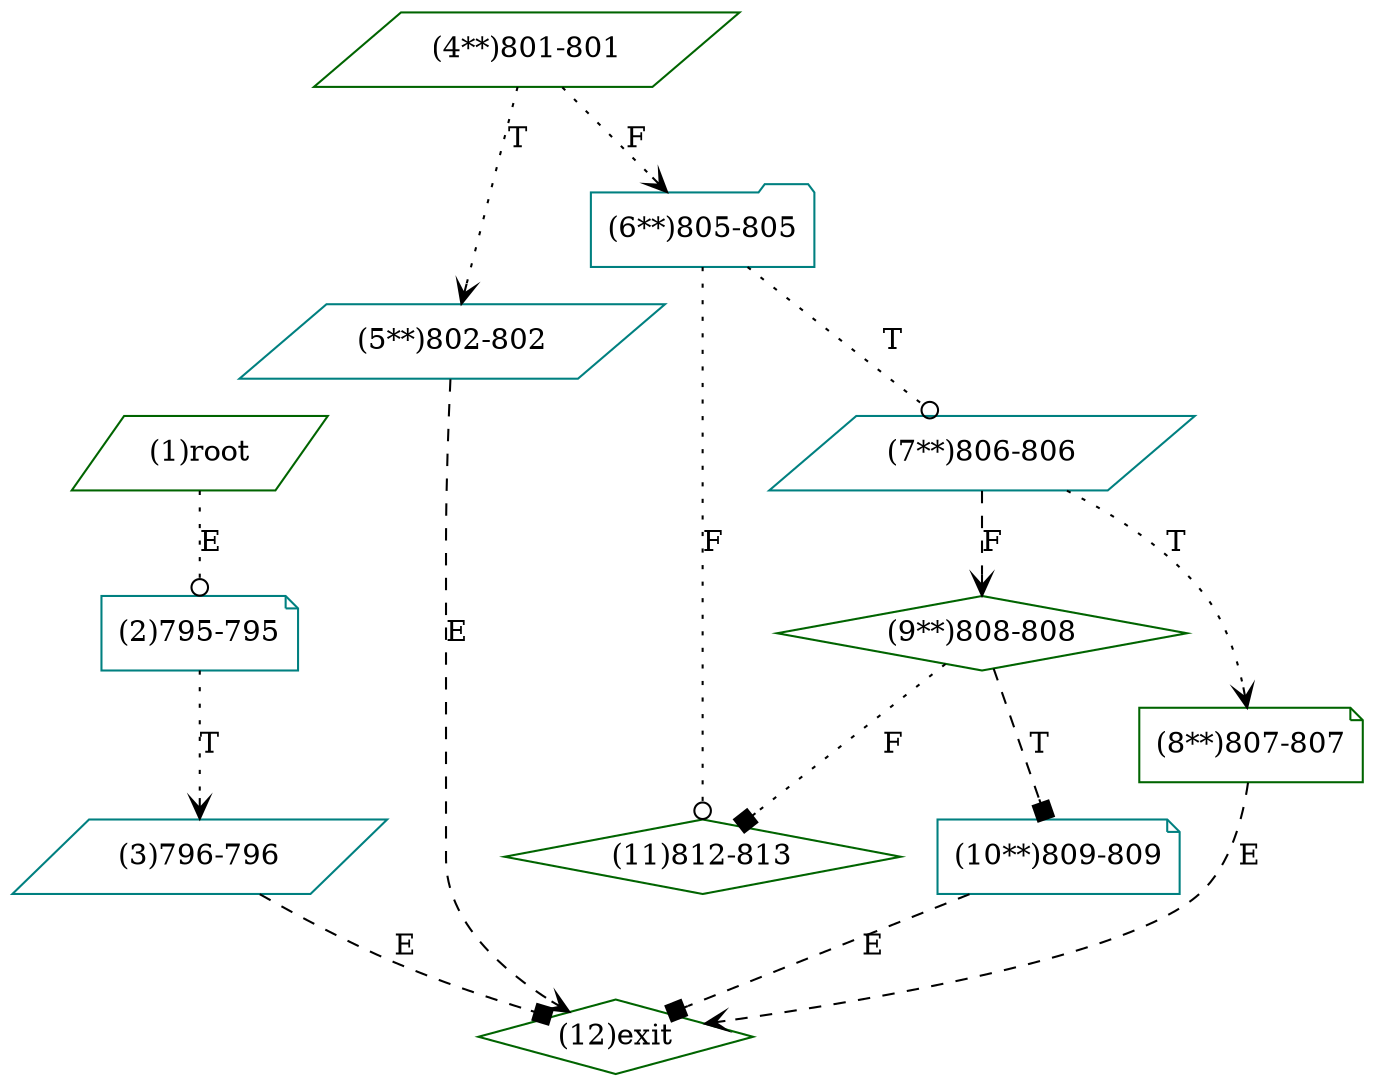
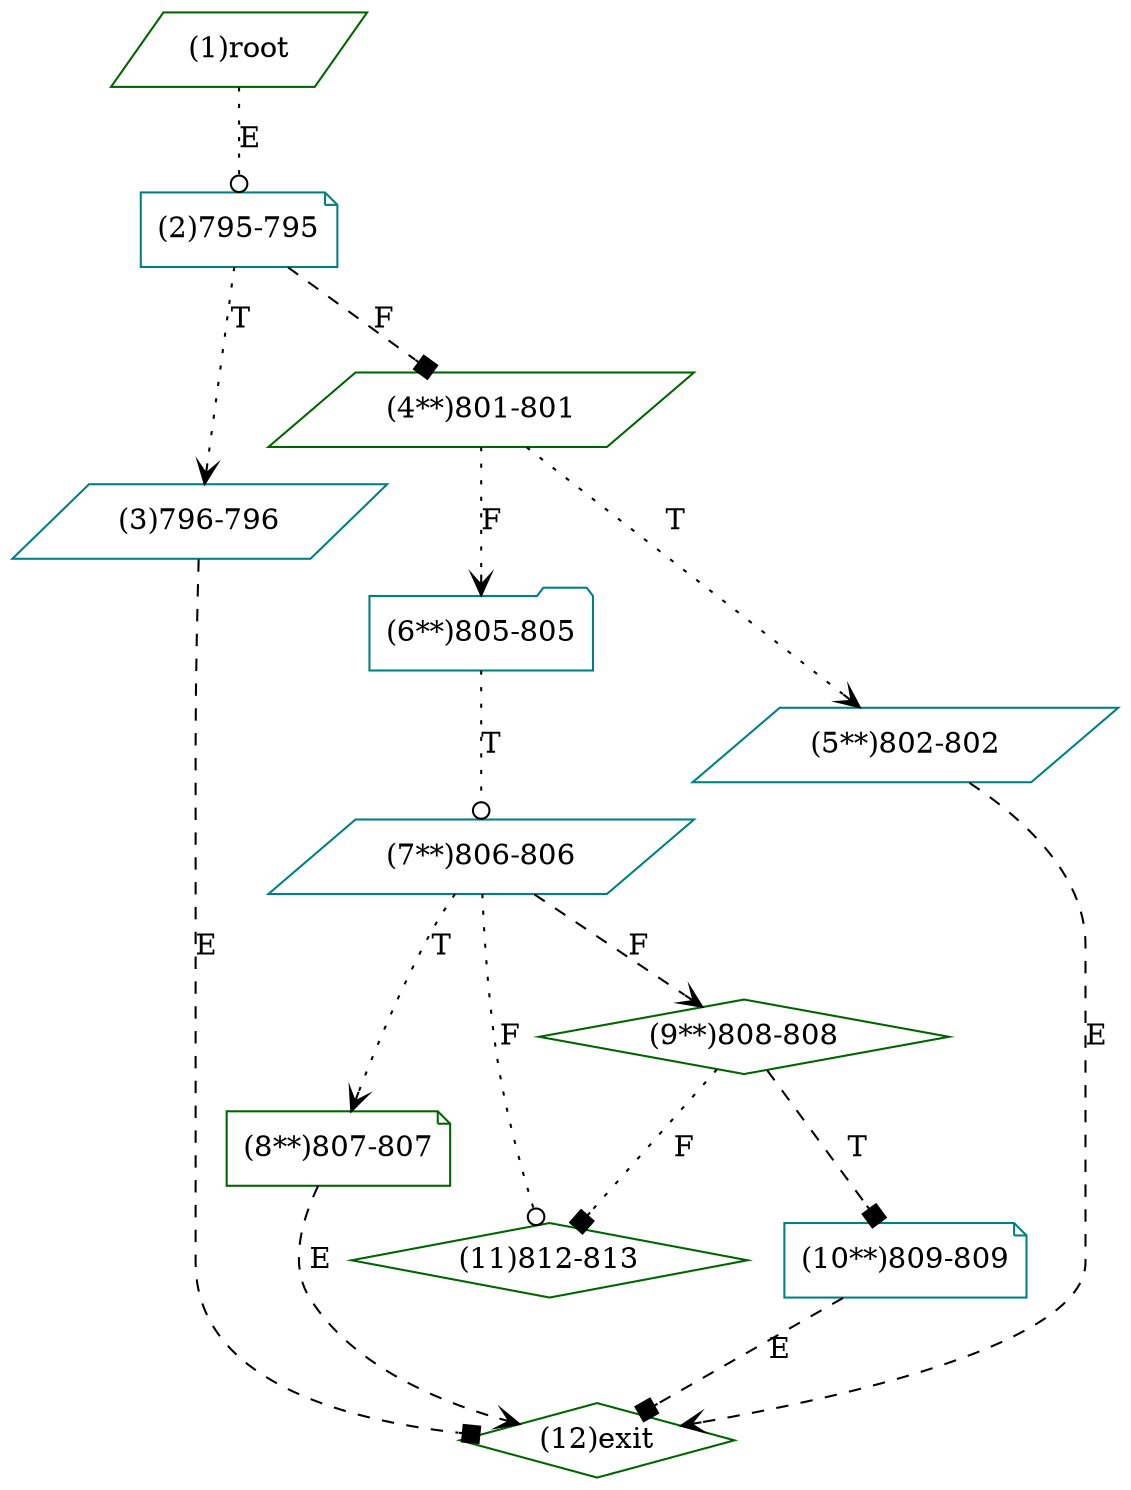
none -> (352, 314)
(703, 535) -> (496, 1053)
